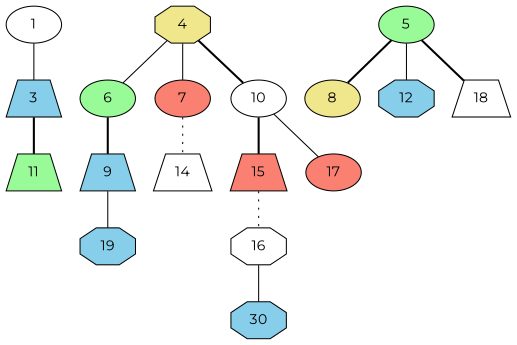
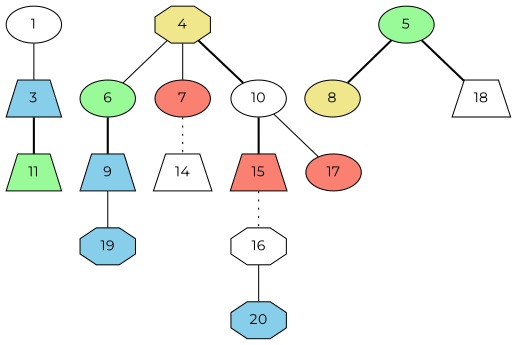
(406, 99) -> none
(259, 320) -> (259, 320)
